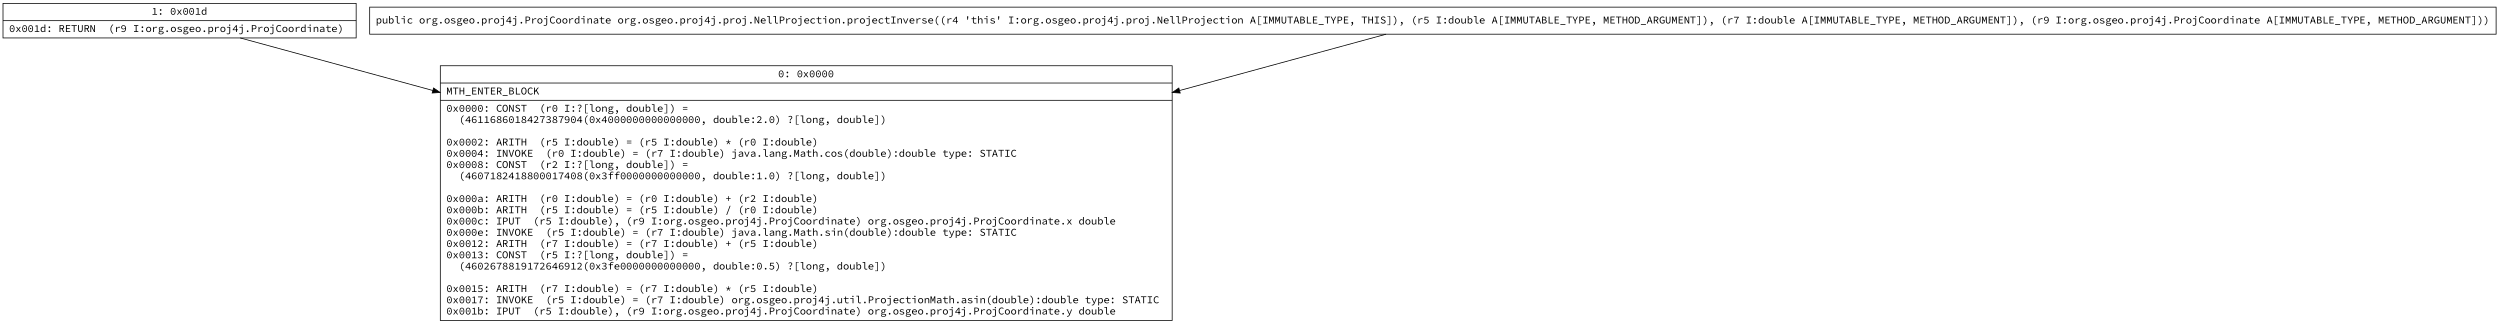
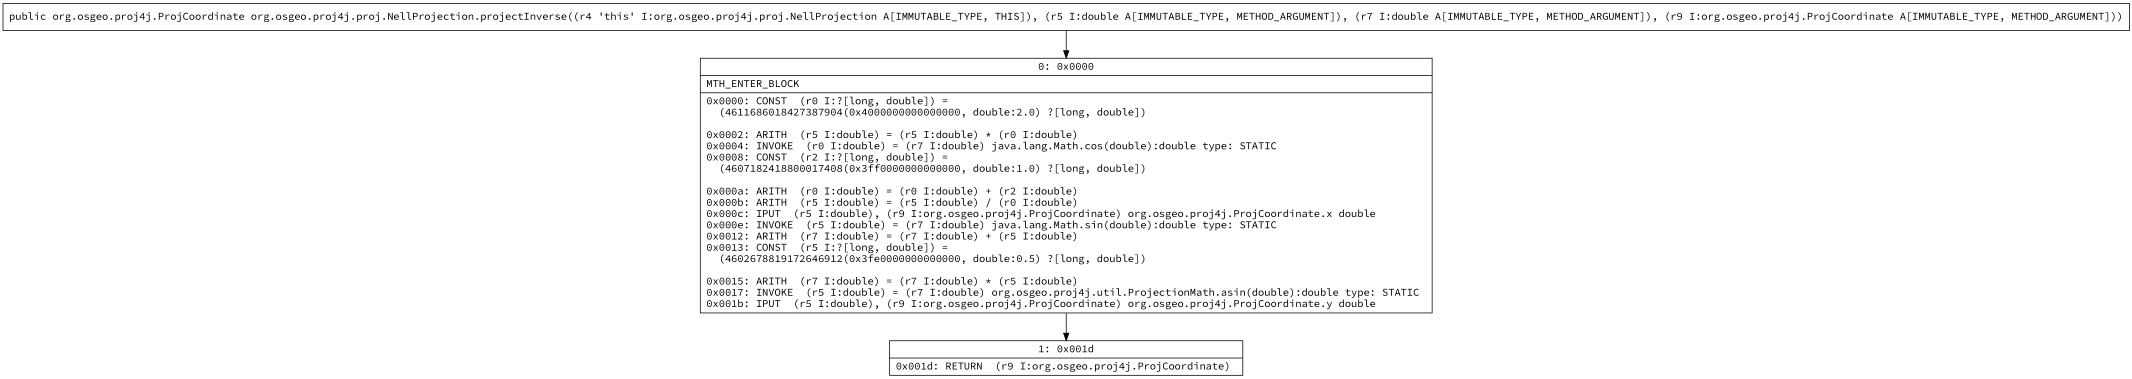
(337, 64) -> (1066, 323)
